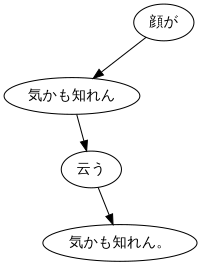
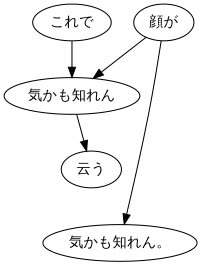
none -> (72, 22)
(104, 201) -> (146, 128)
